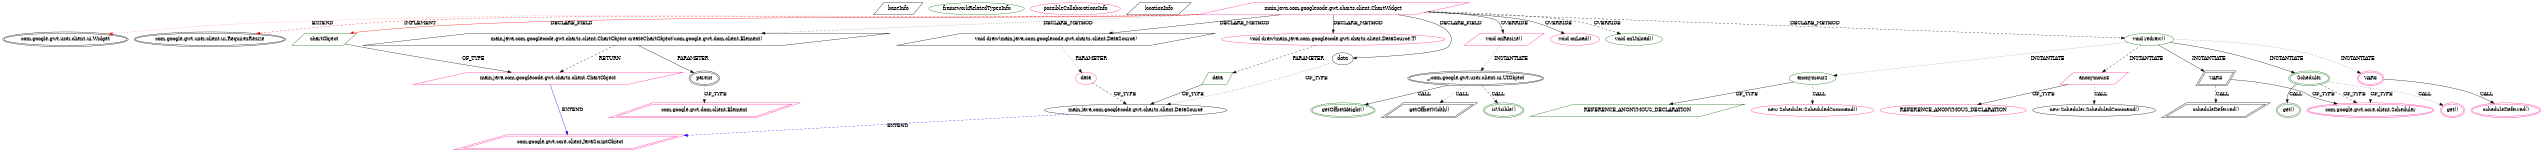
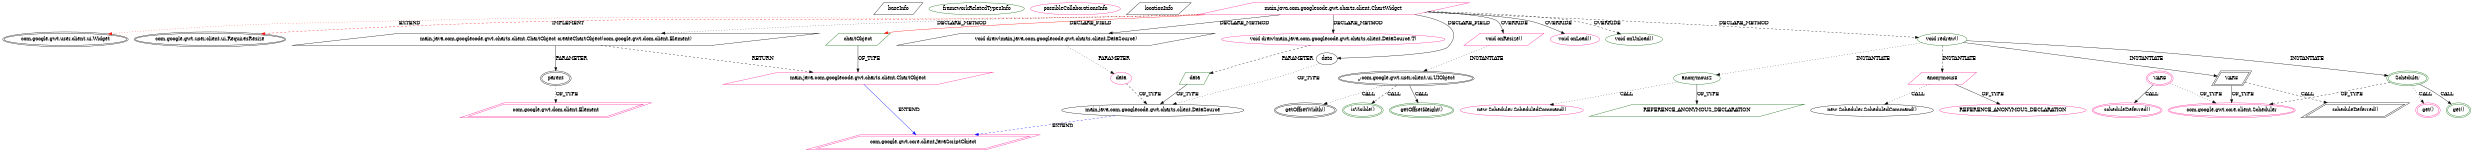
(2267, 46) -> none
(1429, 110) -> (1305, 110)
